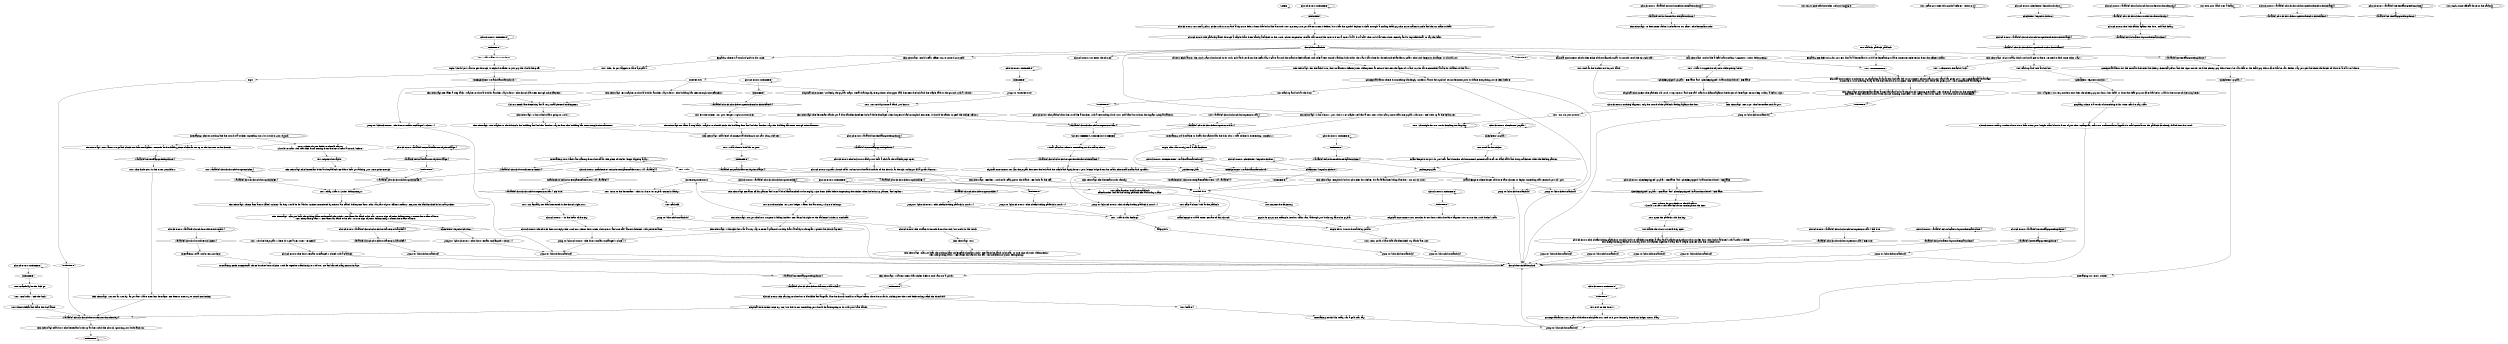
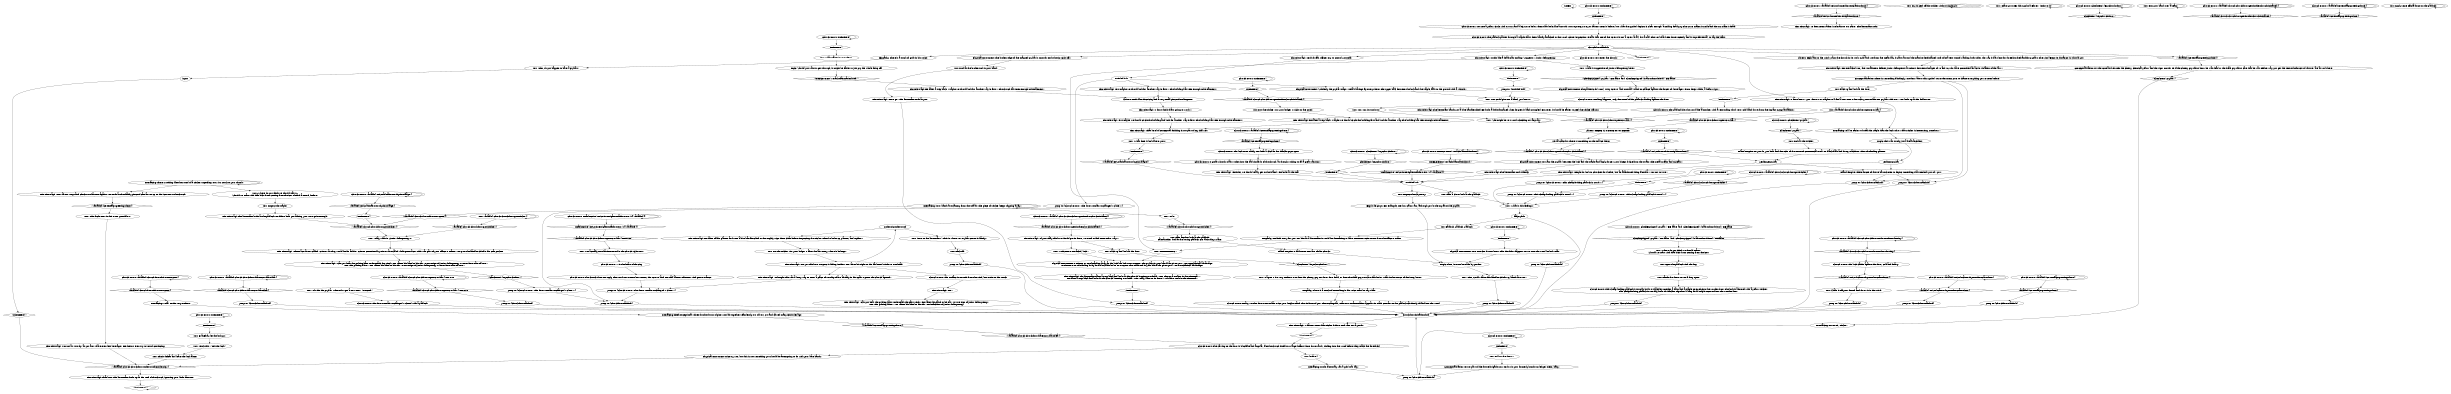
none -> (1492, 221)
none -> (1854, 290)
